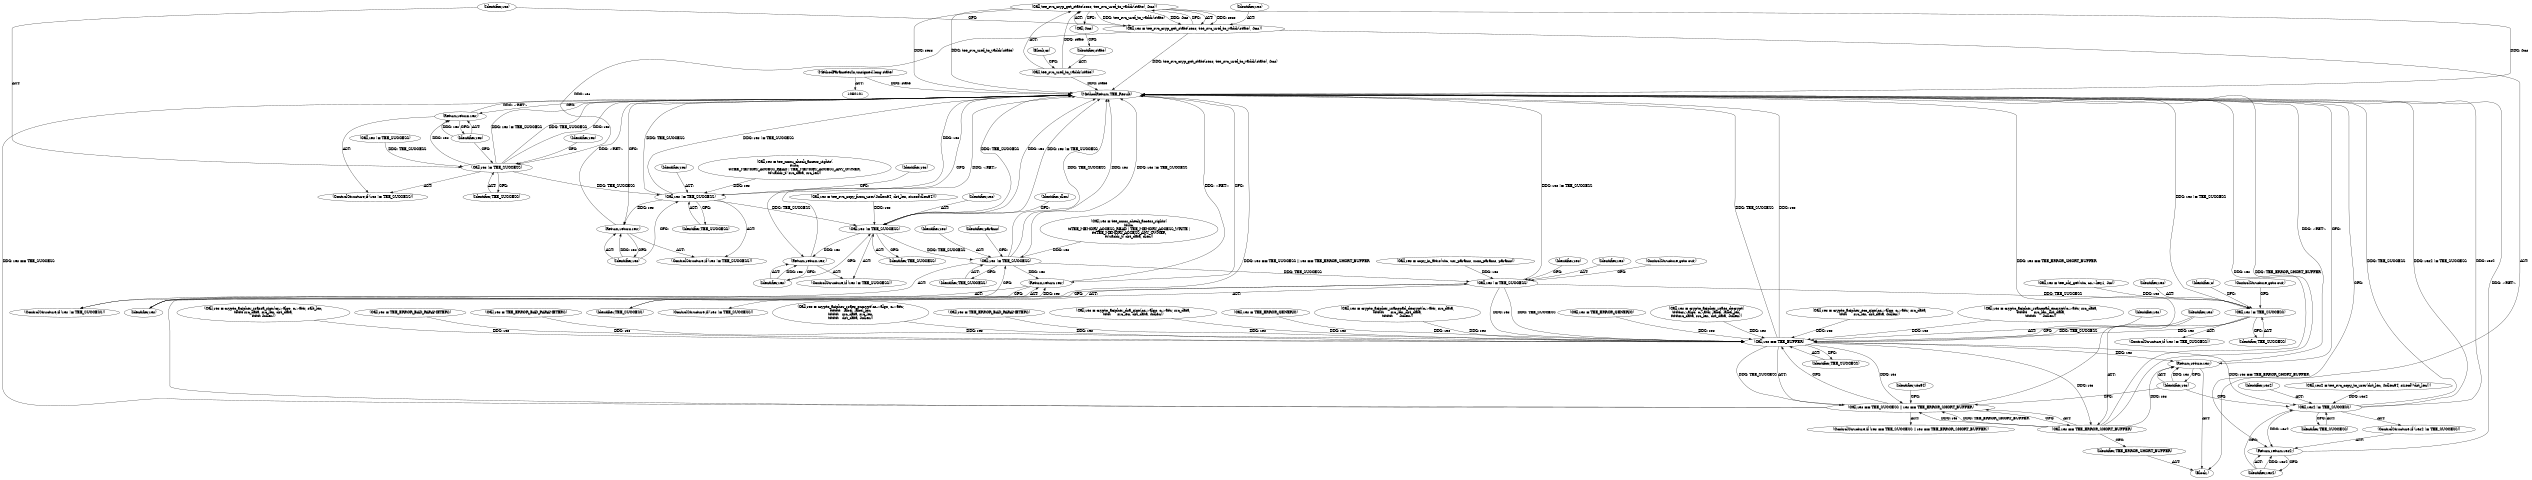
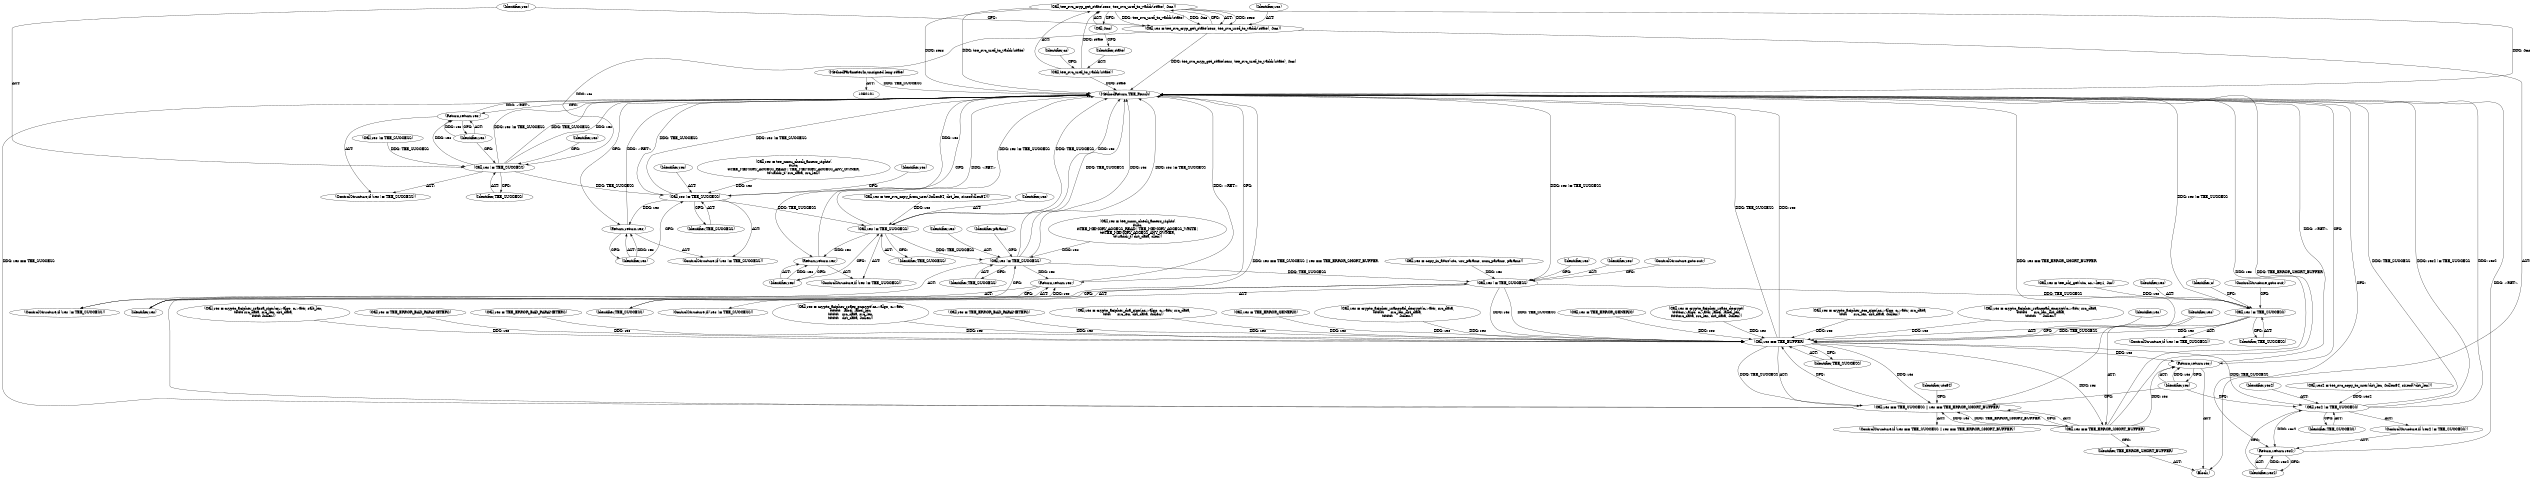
(1042, 51) -> (1057, 51)
(901, 84) -> (902, 84)
(1055, 197) -> none
(2269, 375) -> (2249, 375)
